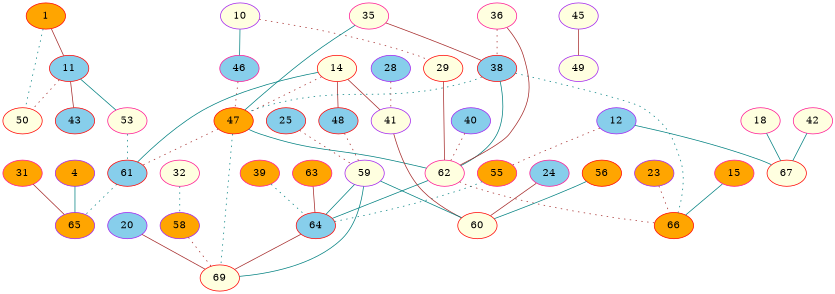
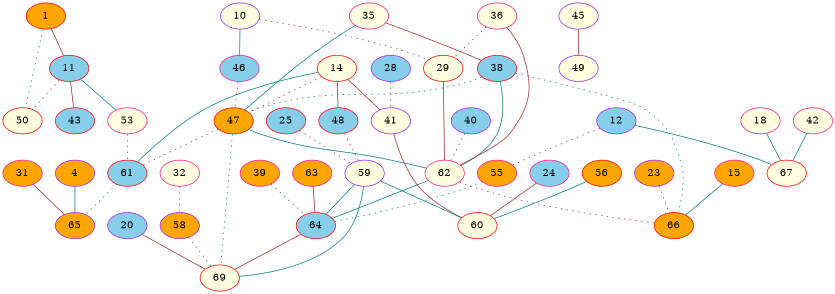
(497, 42) -> (470, 42)
